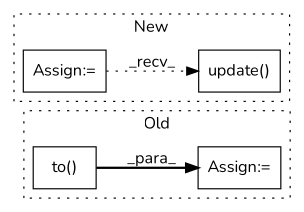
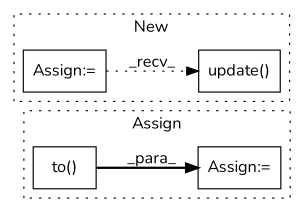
(157, 124) -> (157, 124)
